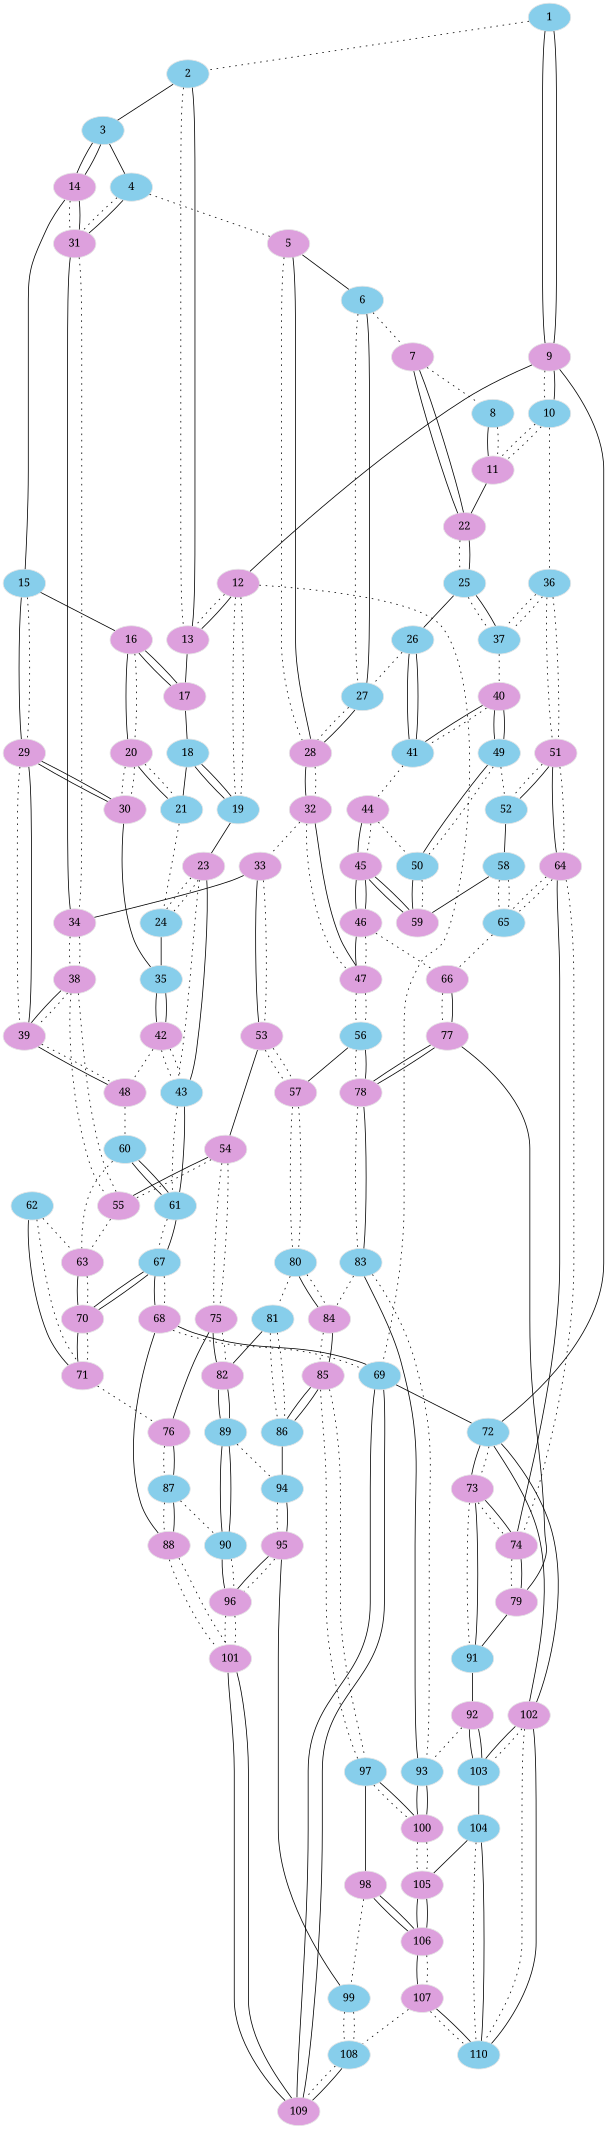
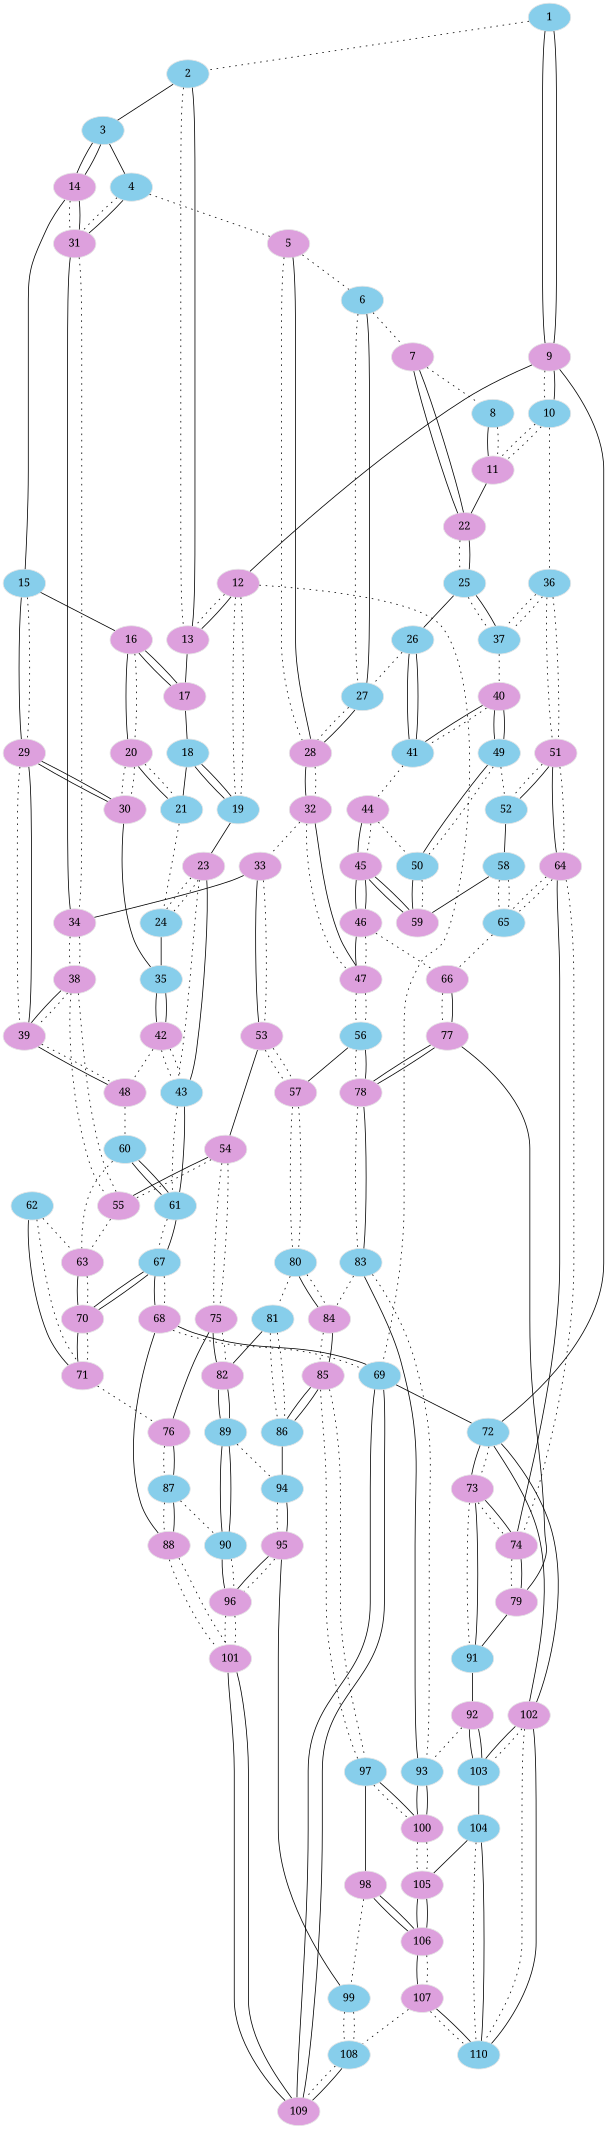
(326, 272) -> (326, 272)
